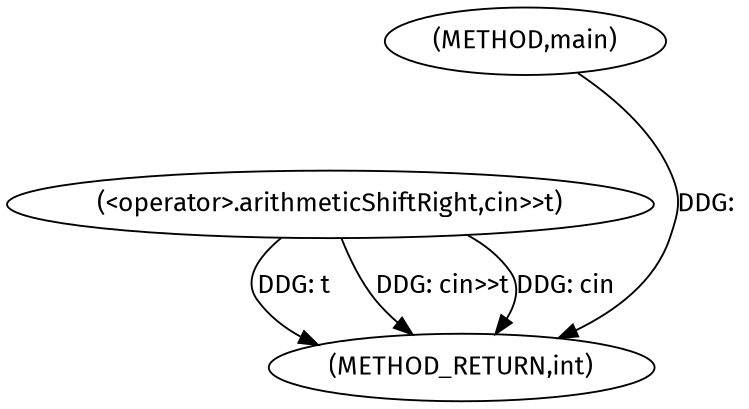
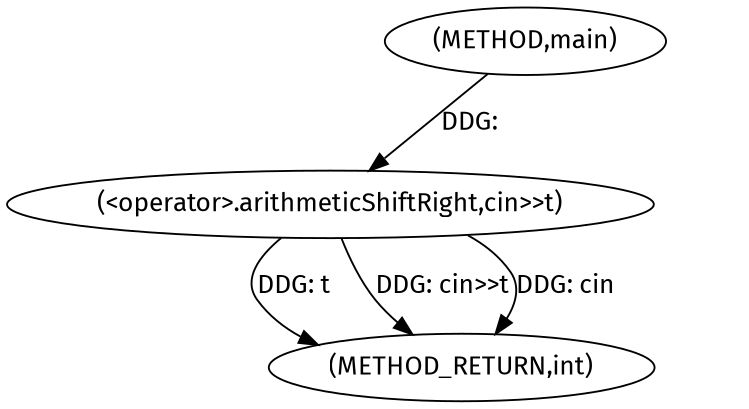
(678, 204) -> (436, 116)
